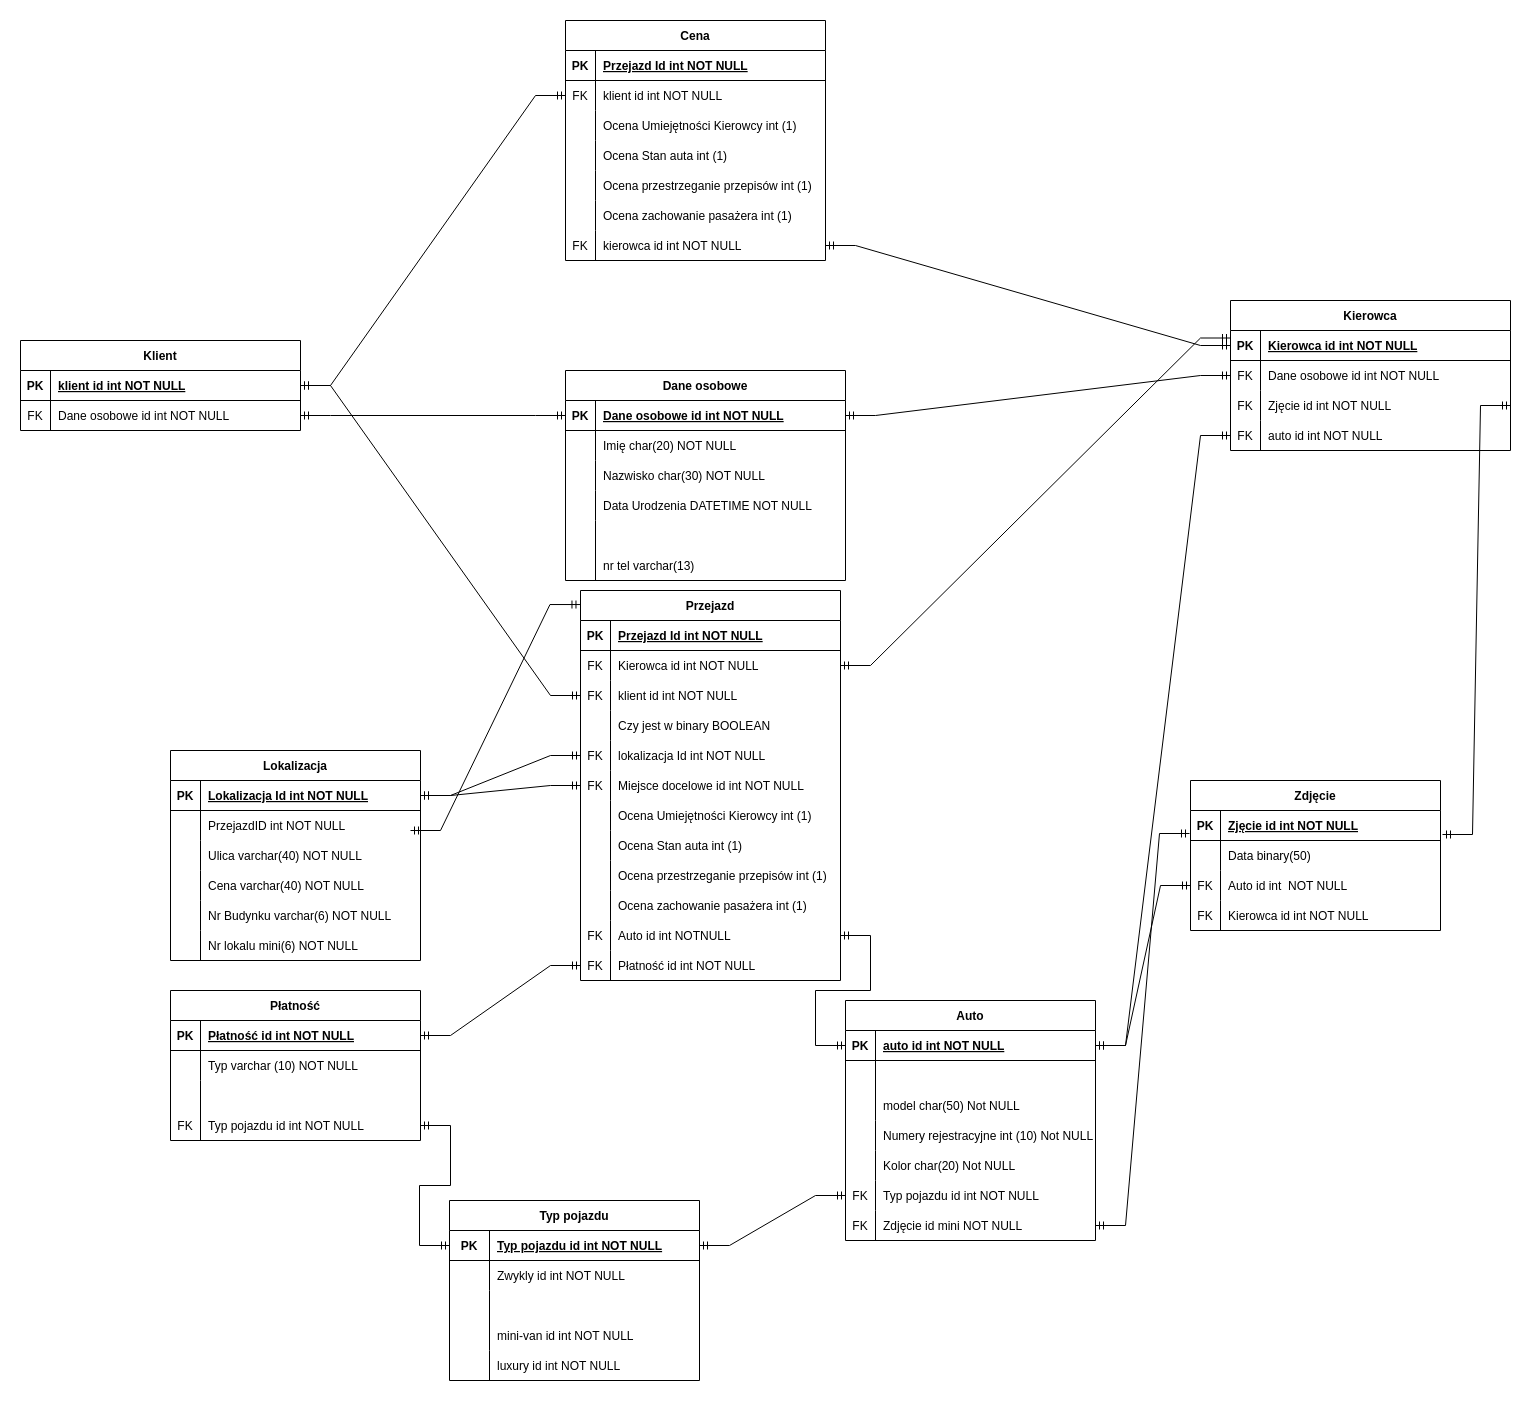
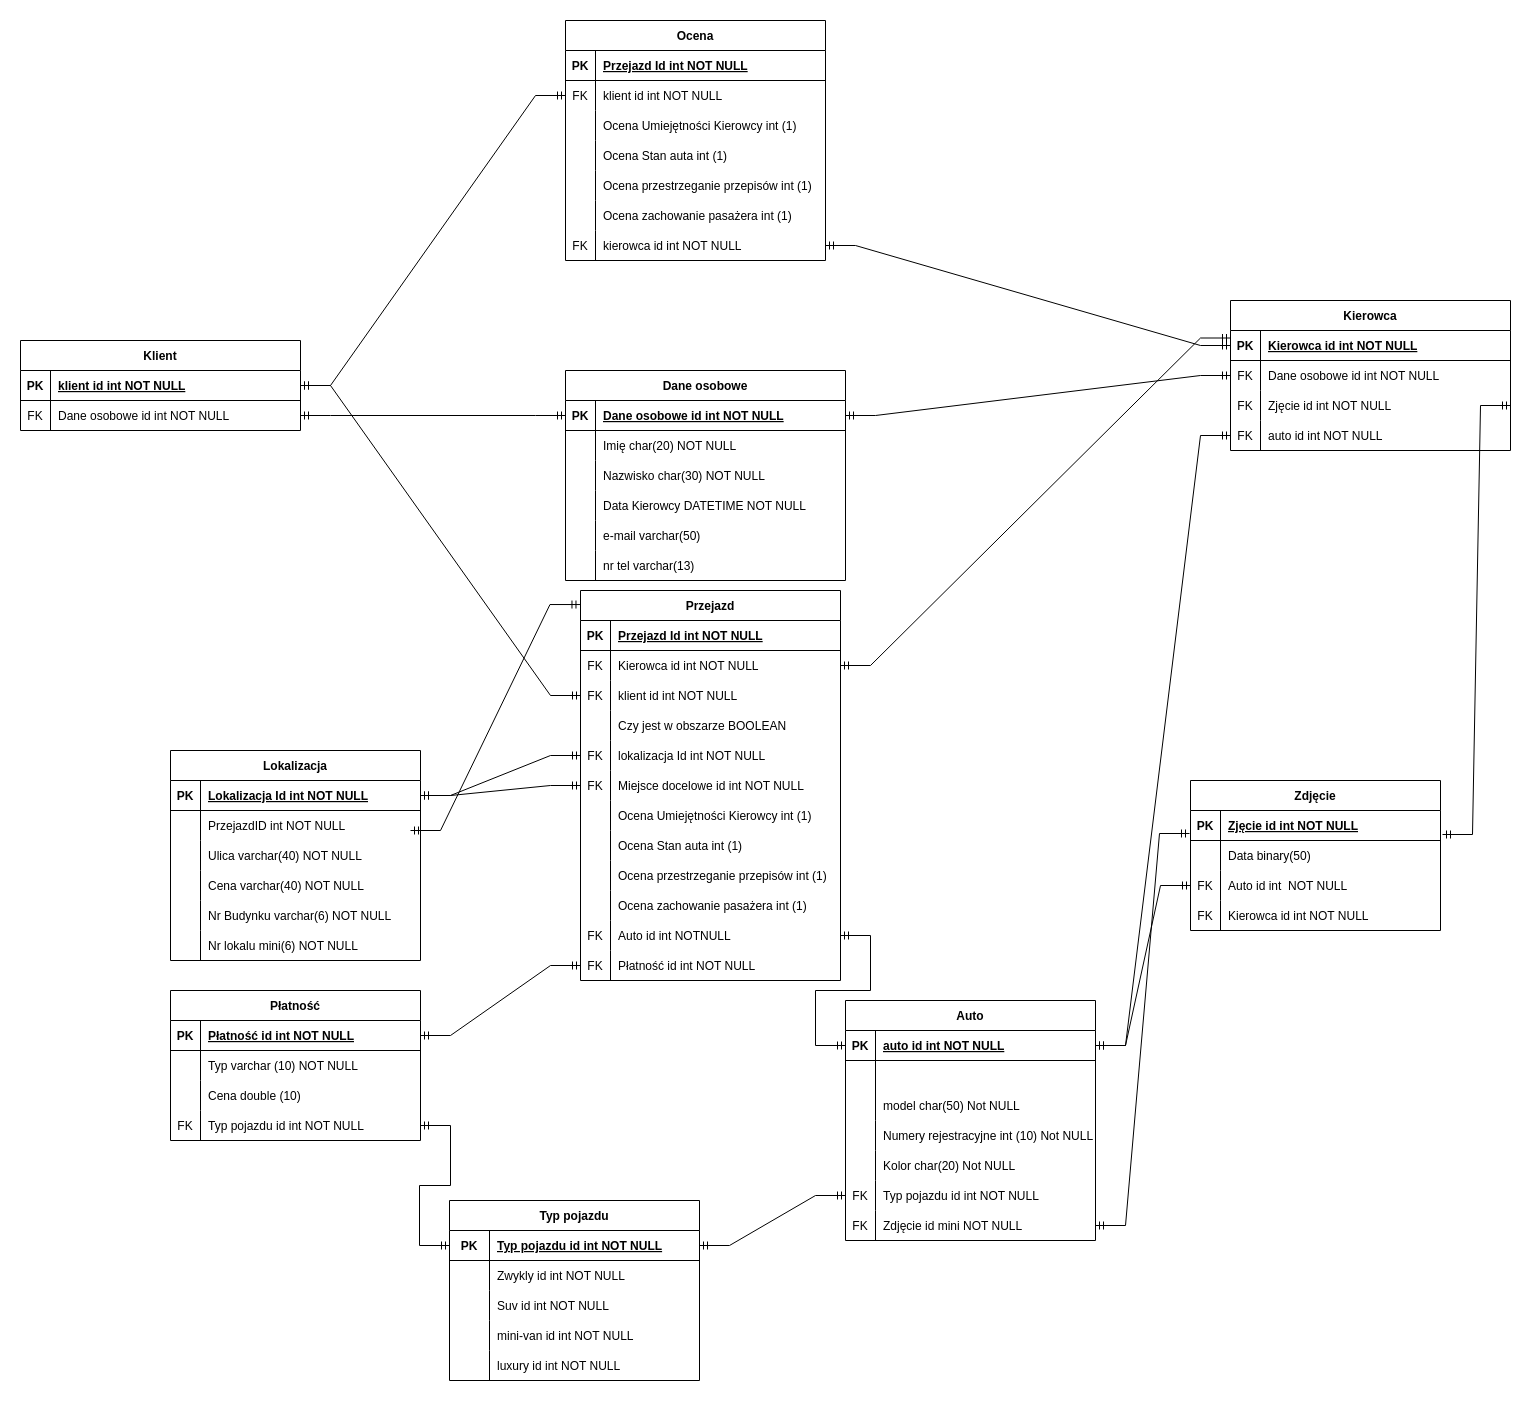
(695, 36) -> (695, 36)
(703, 506) -> (699, 506)
none -> (721, 536)
(694, 726) -> (702, 726)
none -> (311, 1096)
none -> (595, 1306)
